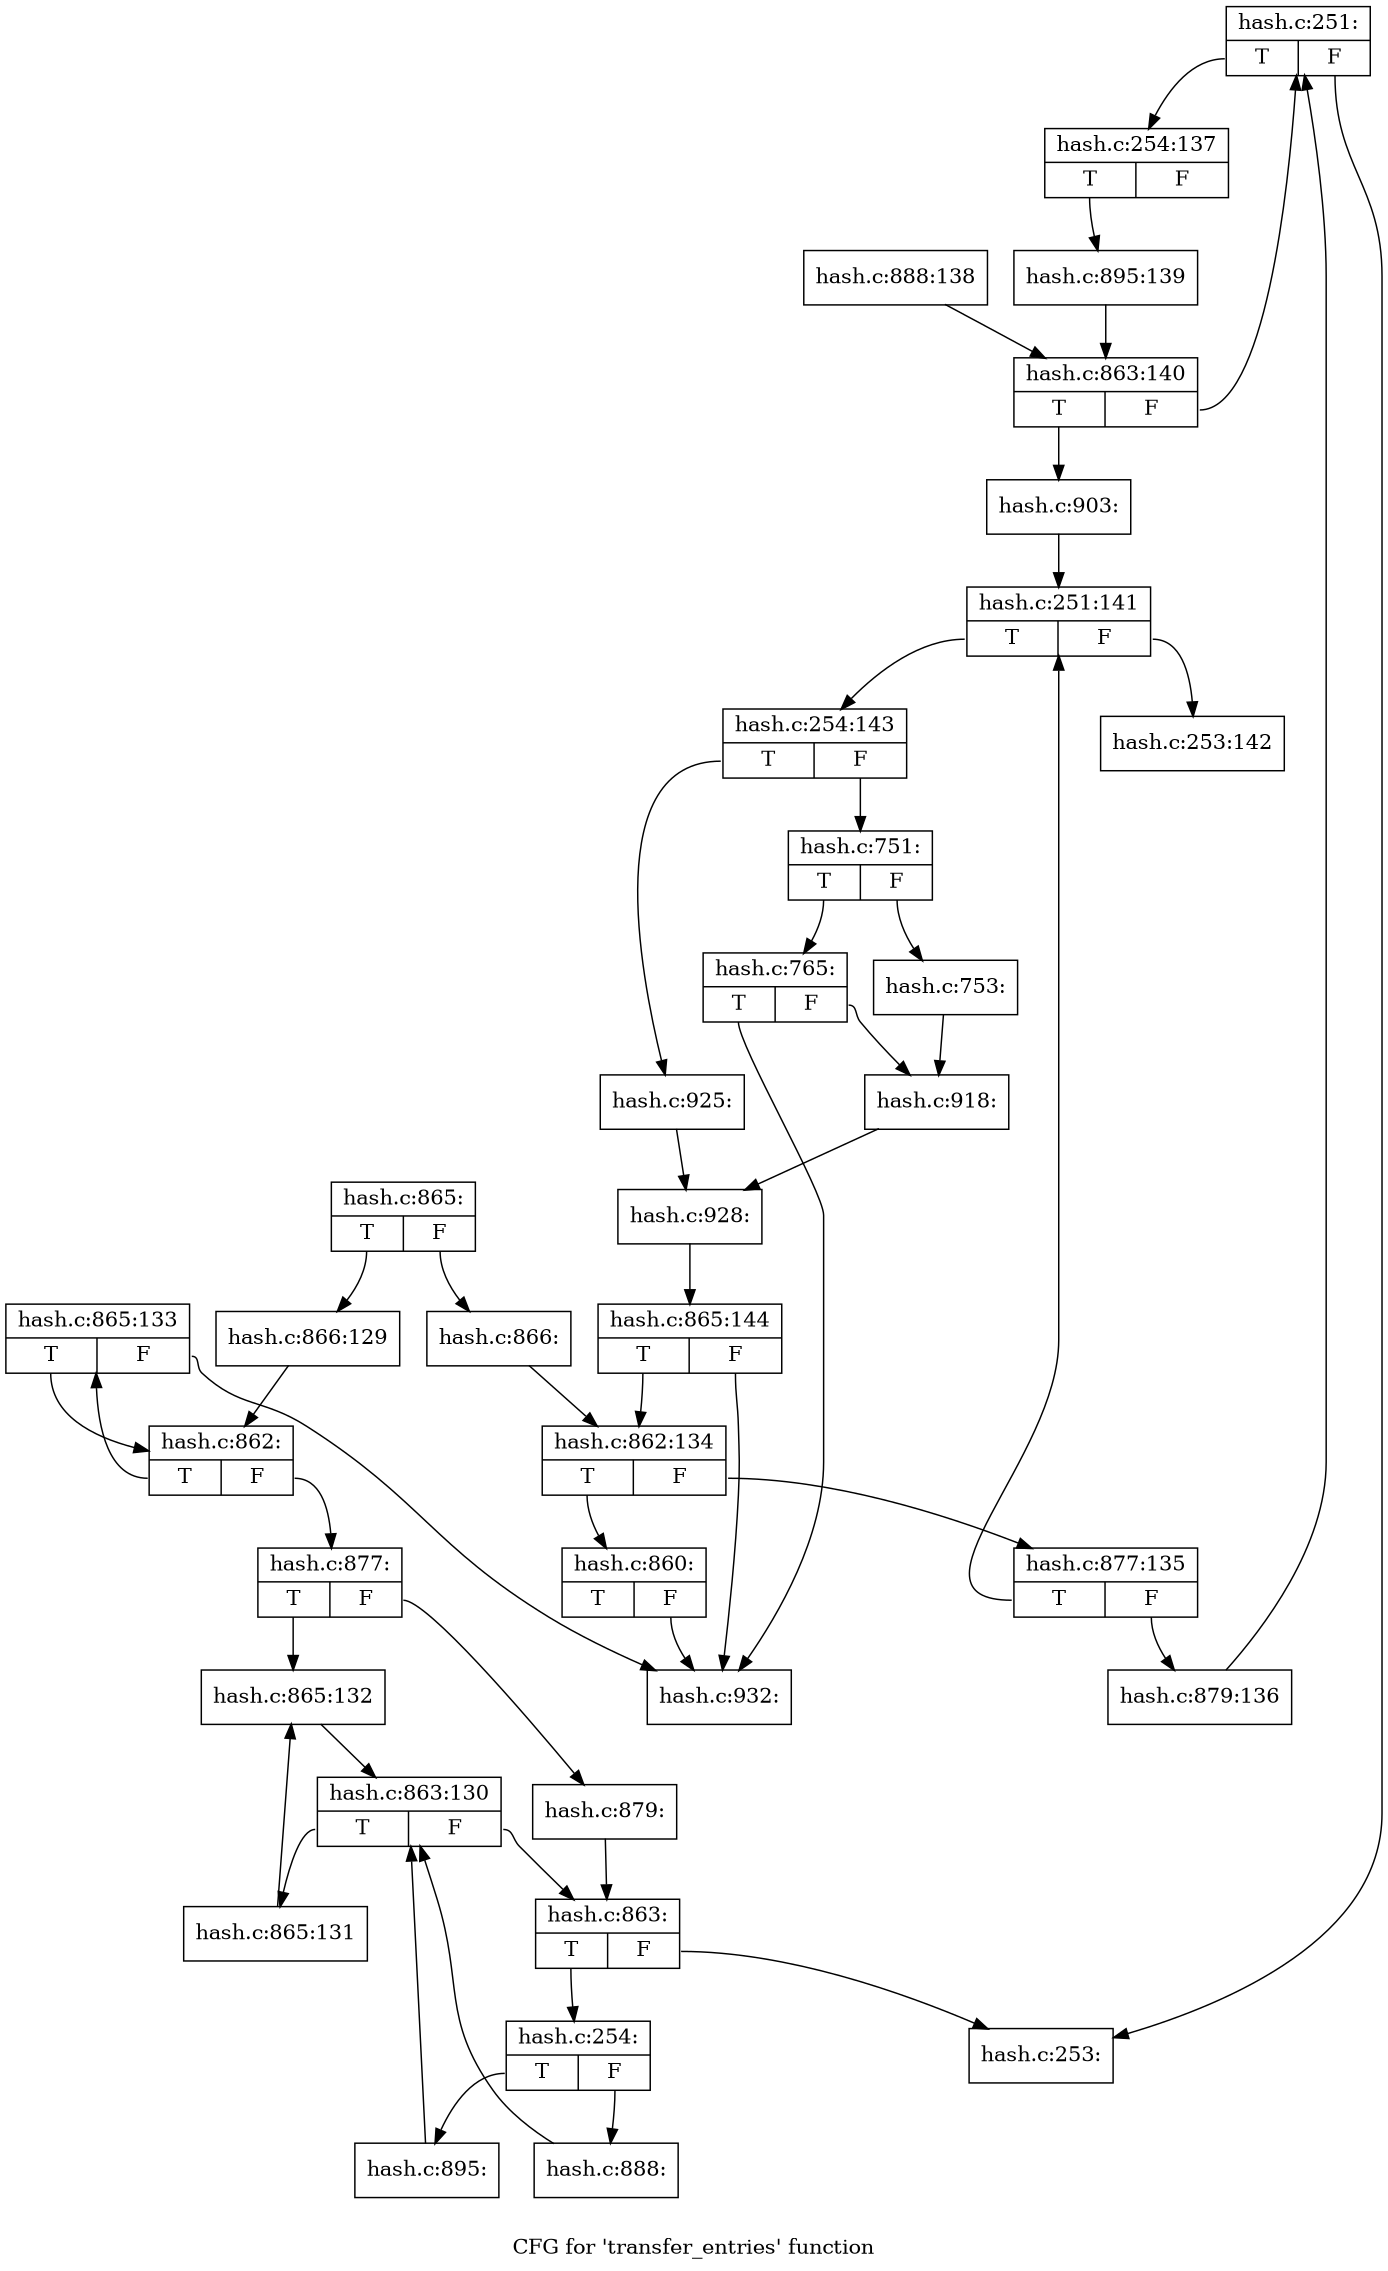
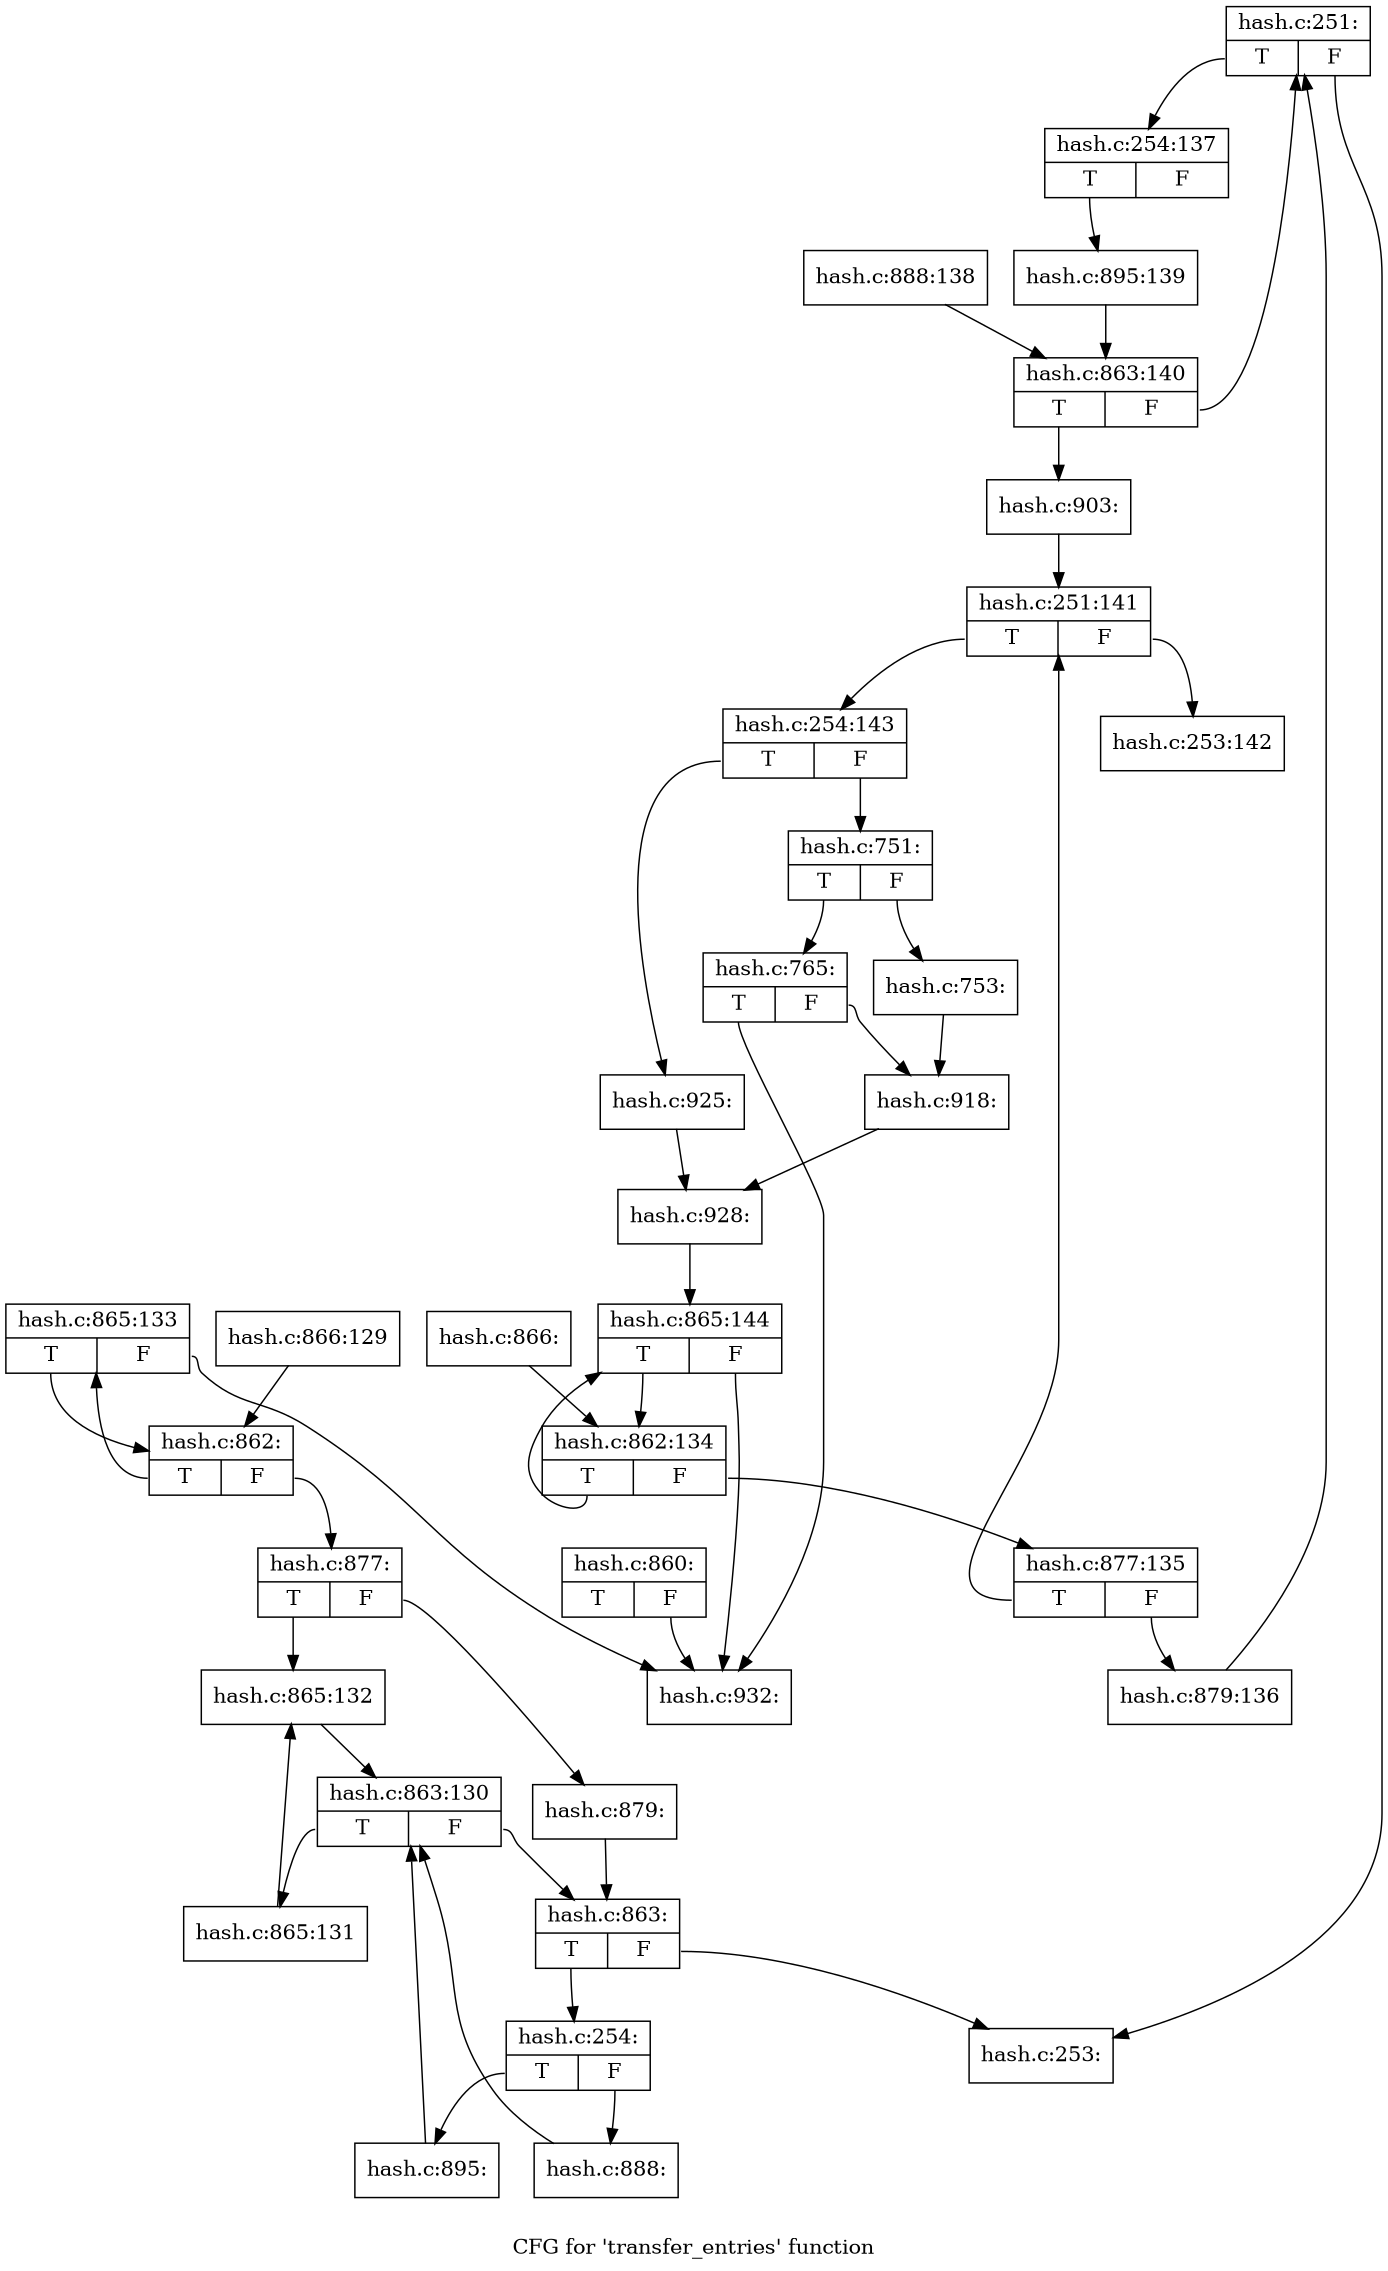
(403, 1217) -> none
(590, 1516) -> (530, 1456)
